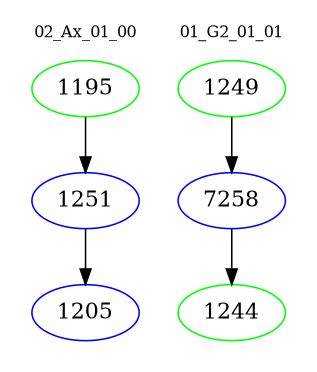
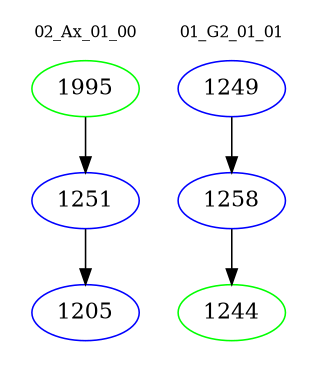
(86, 89) -> (86, 89)
(232, 89) -> (232, 89)
(232, 201) -> (232, 201)
